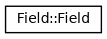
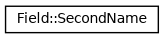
(53, 19) -> (82, 19)
